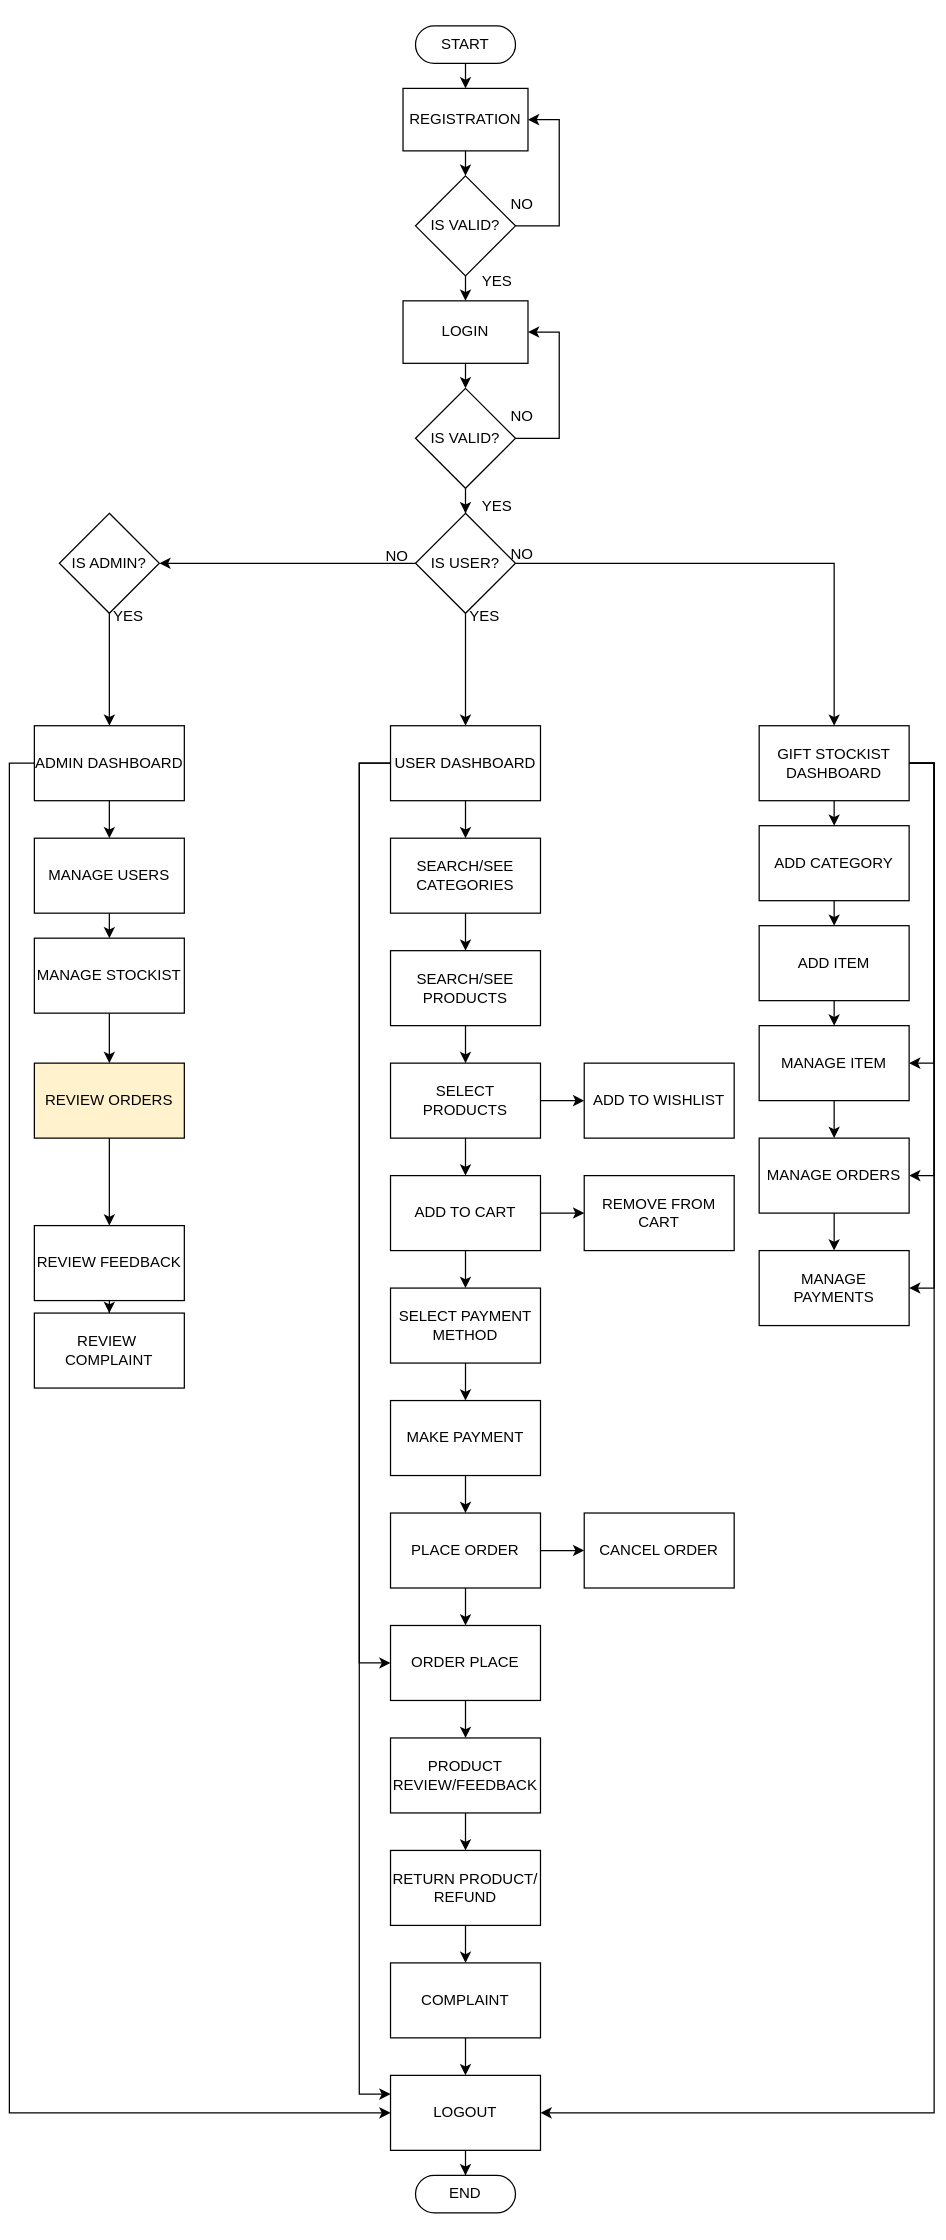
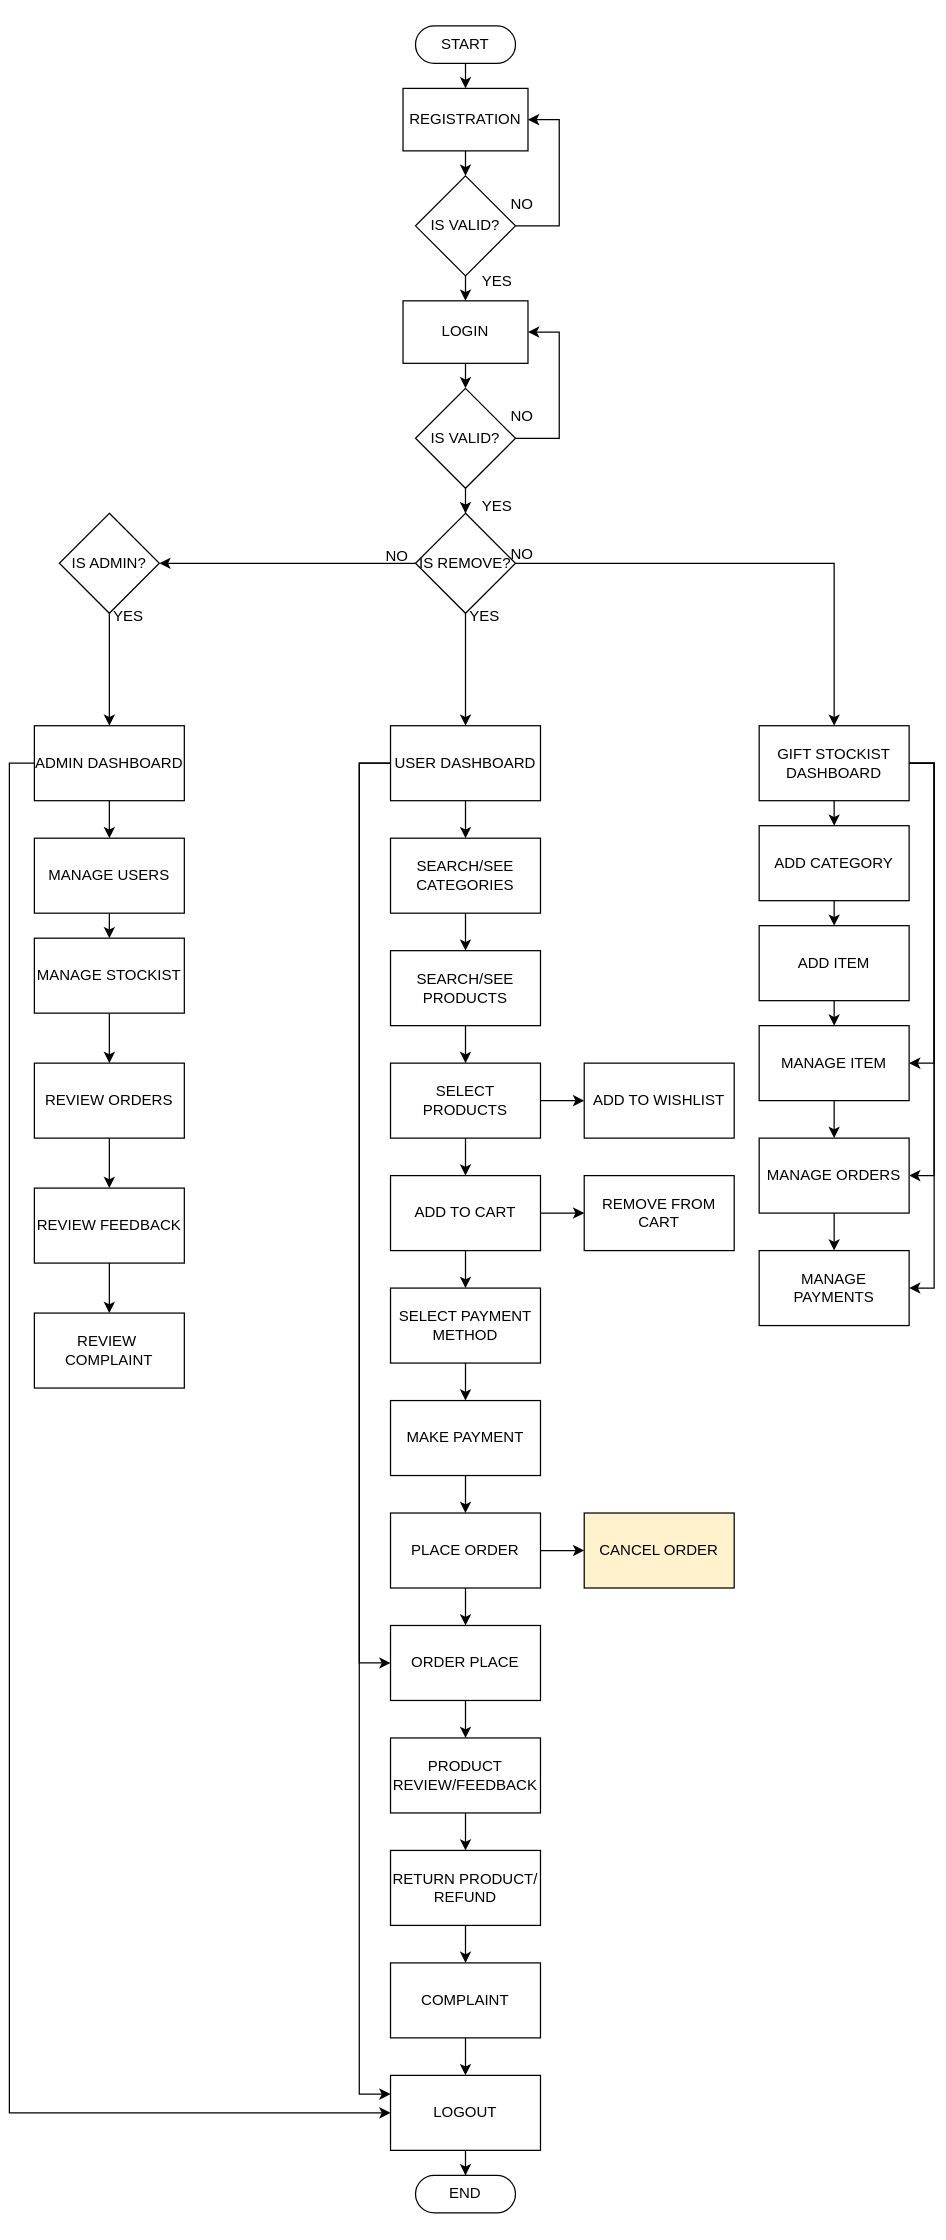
(466, 563) -> (466, 563)
(109, 1101) -> (109, 1101)
(109, 1263) -> (109, 1226)
(659, 1551) -> (659, 1551)
(934, 1894) -> none
